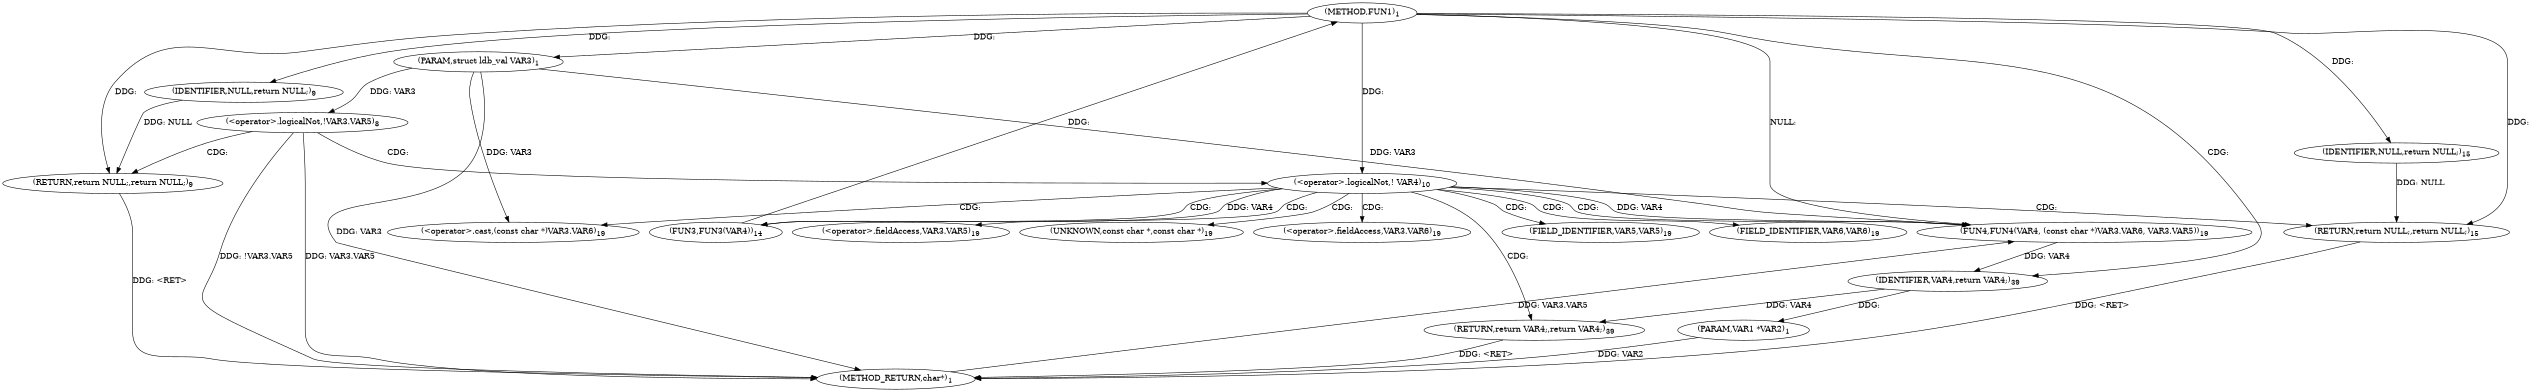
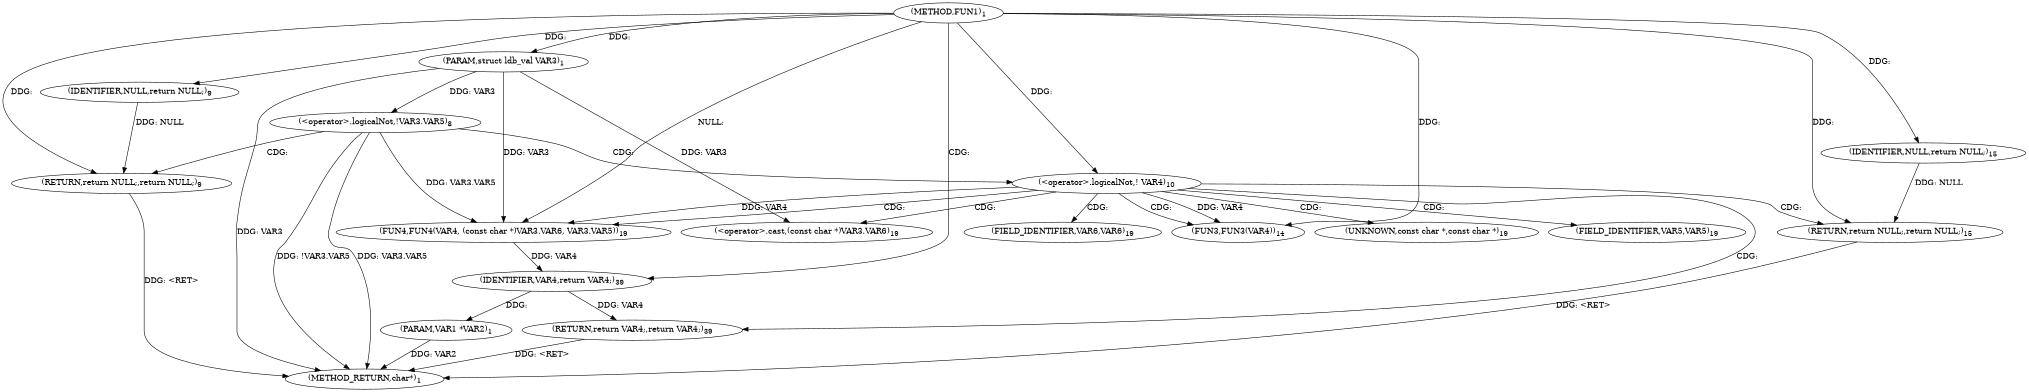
(1022, 128) -> (1352, 33)
(901, 232) -> none
(1362, 232) -> none
(1480, 307) -> (417, 185)
